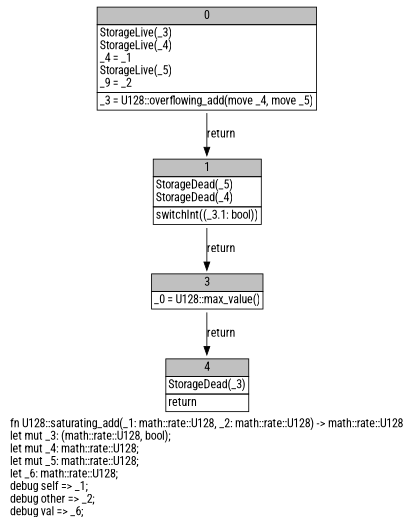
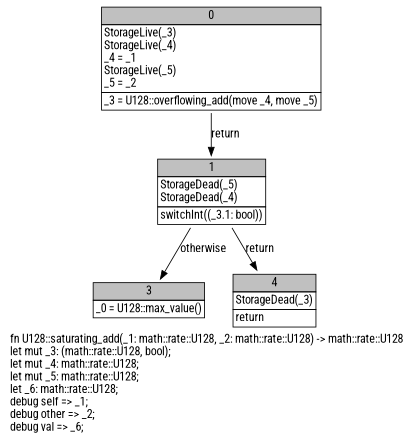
(116, 83) -> (120, 83)
(221, 249) -> (203, 249)
(207, 329) -> (242, 245)
